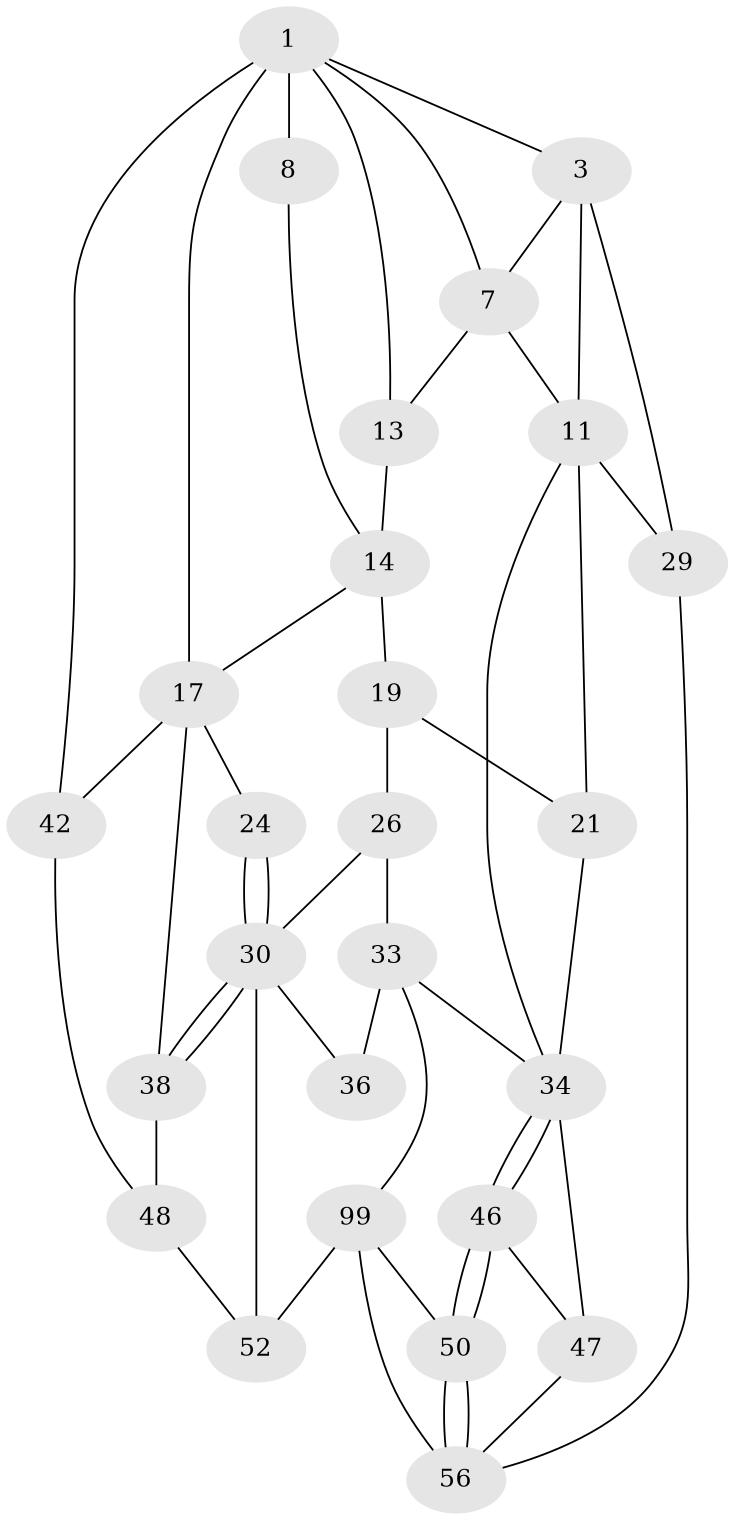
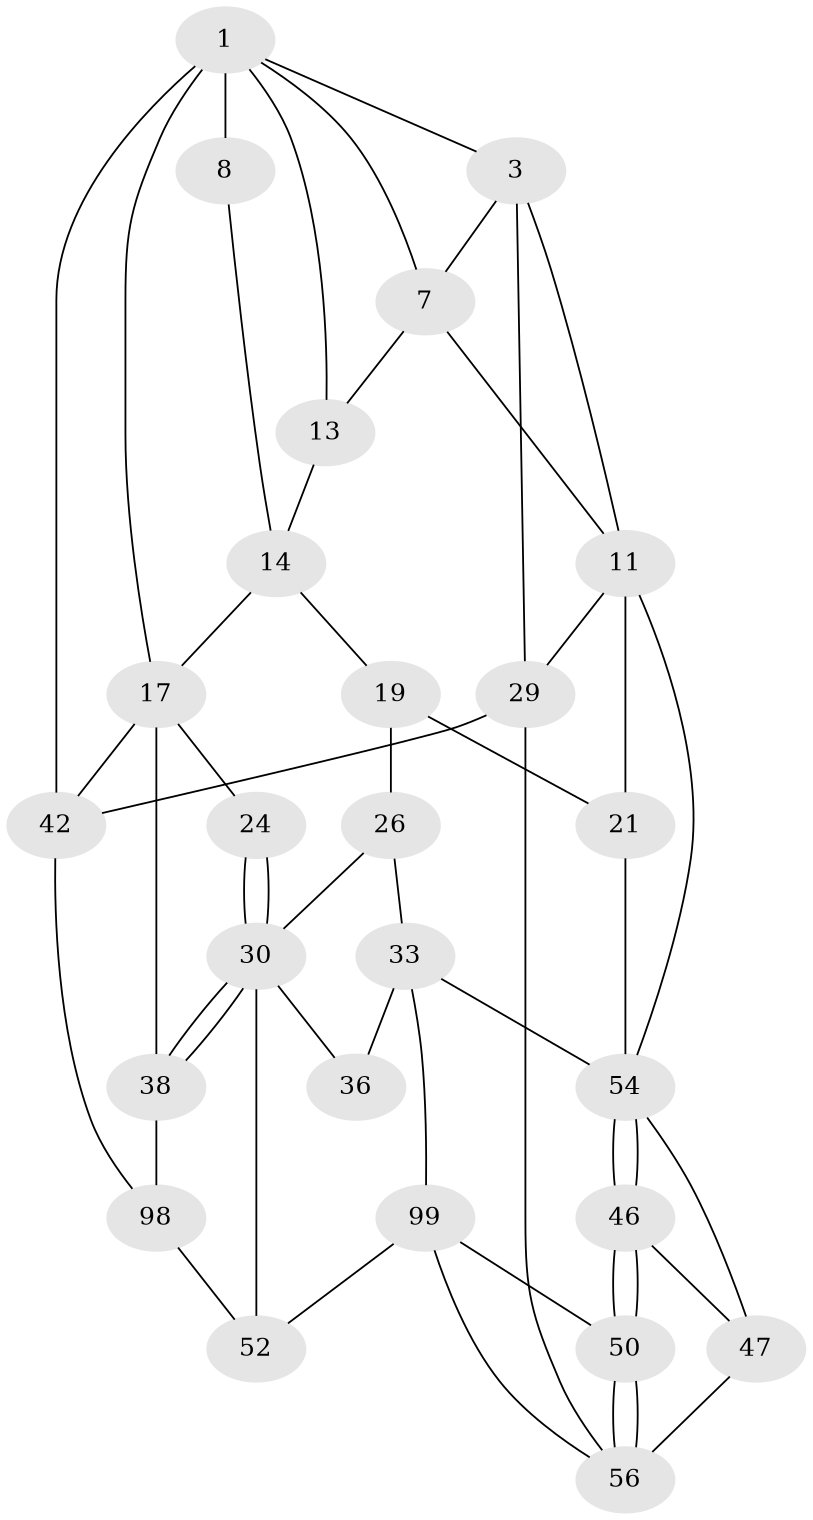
none -> (295, 768)
(556, 1087) -> (625, 1087)
(156, 1218) -> (156, 1218)
